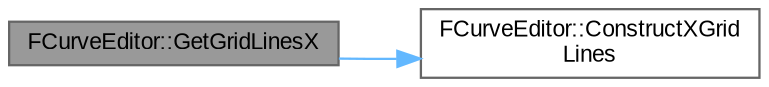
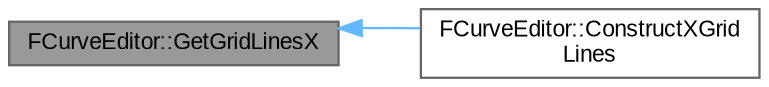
(368, 59) -> (391, 28)
